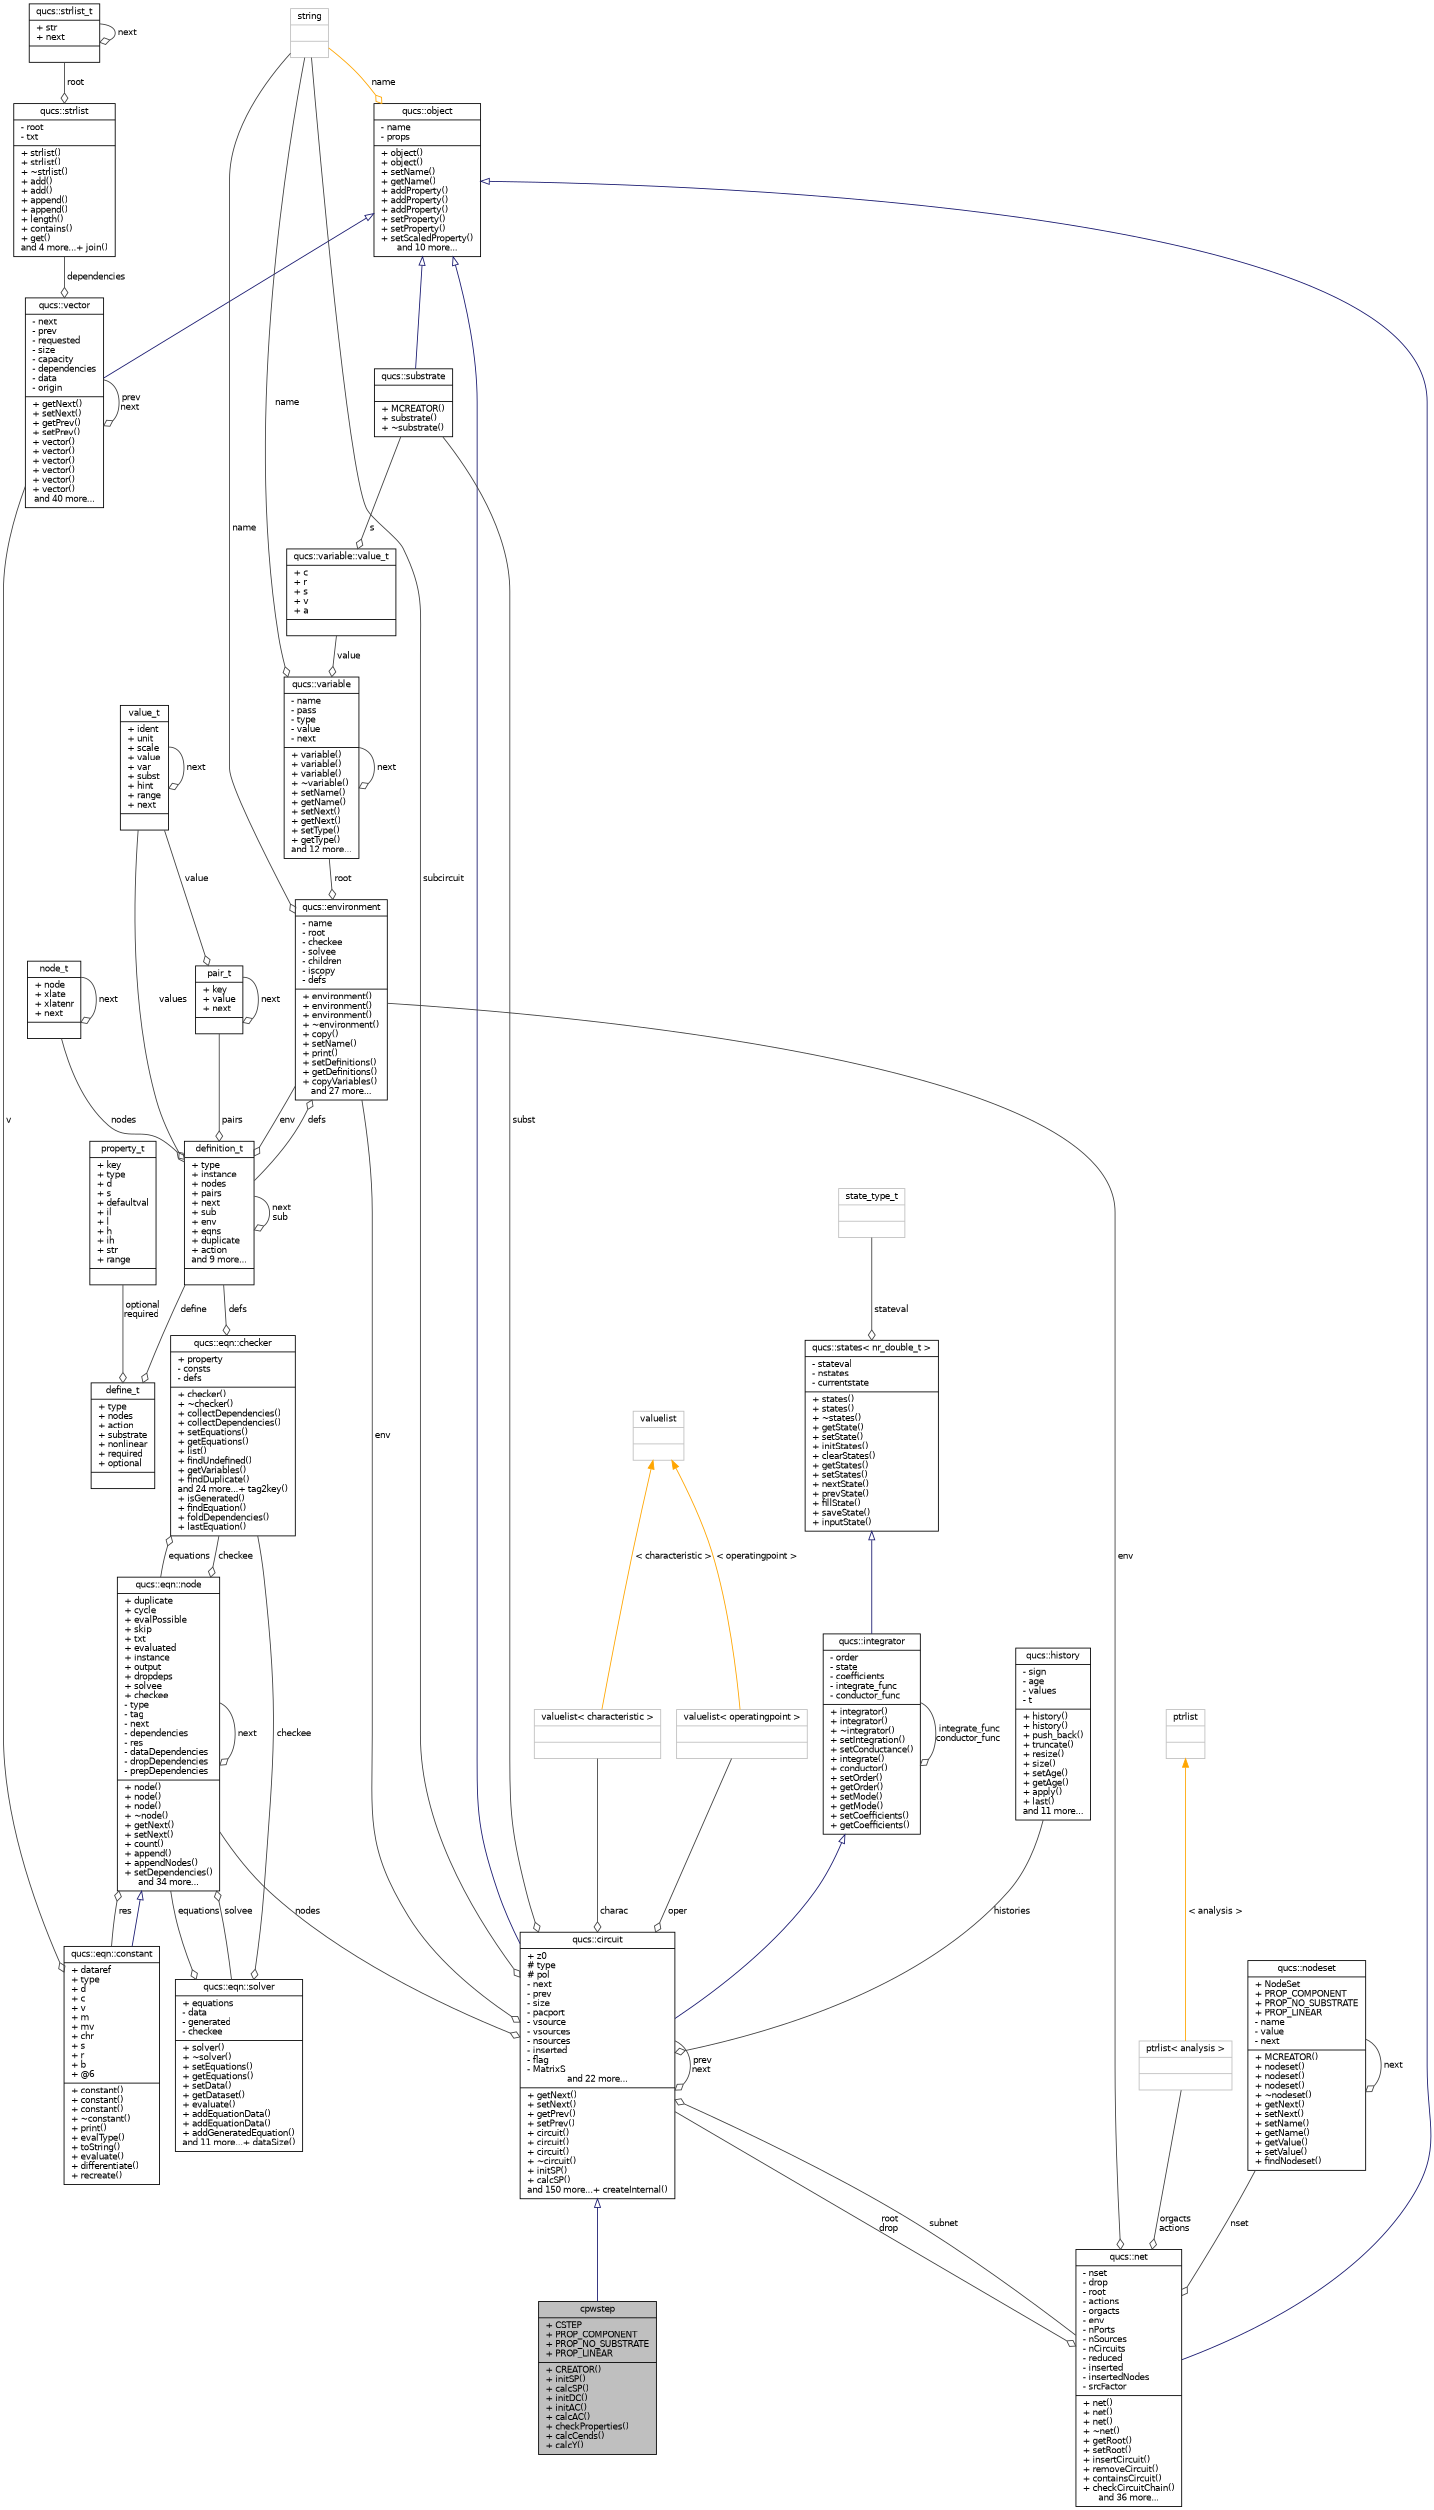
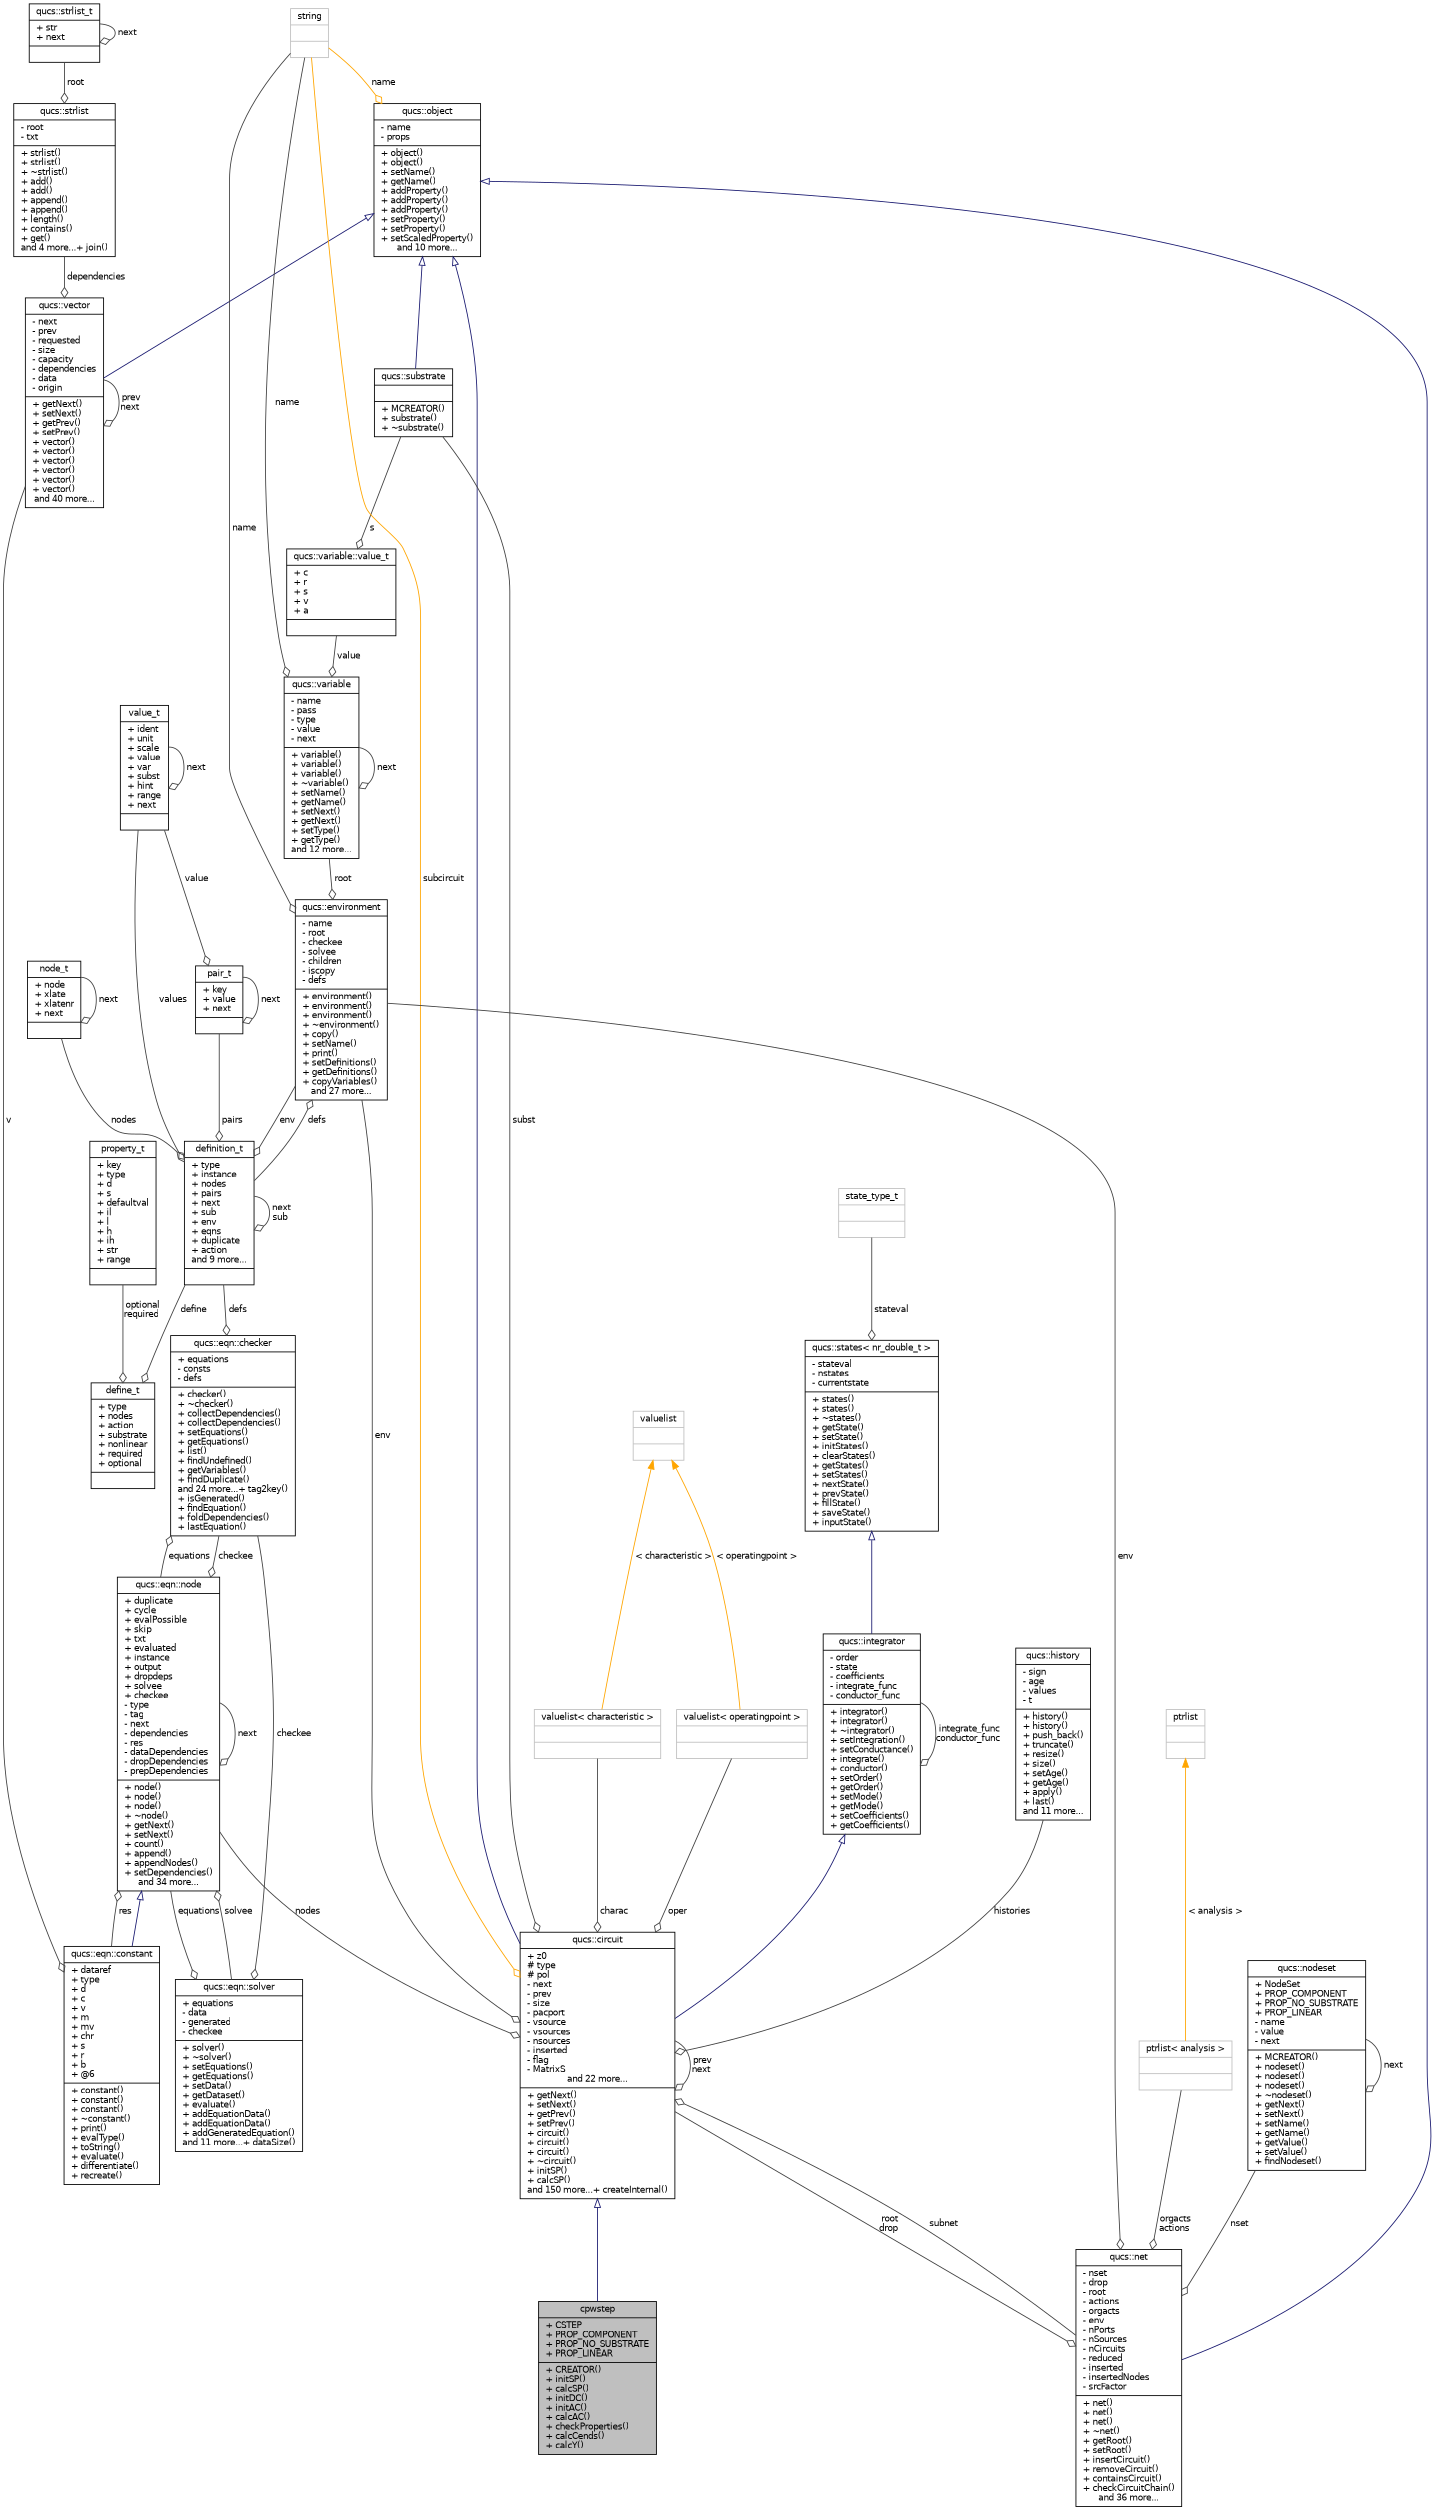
(420, 1013) -> (420, 1013)
(200, 1360) -> (203, 1360)
